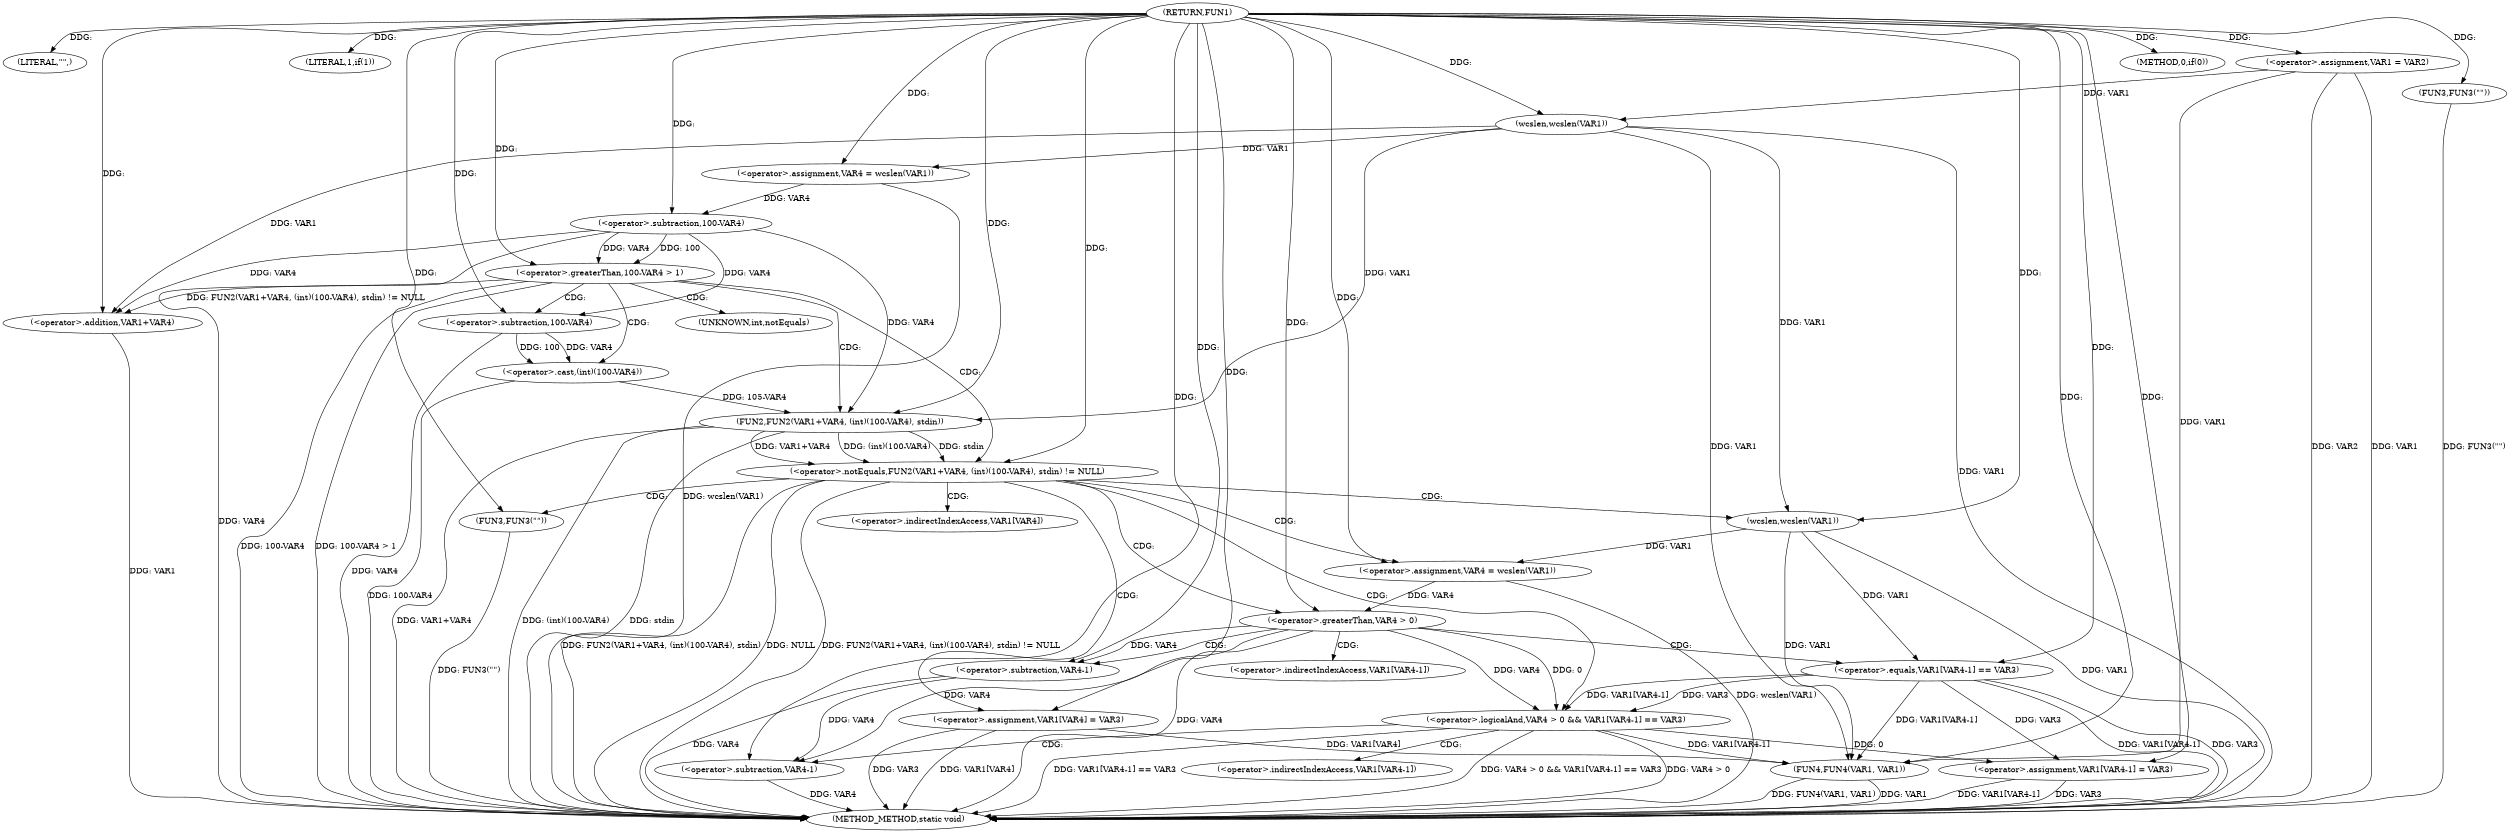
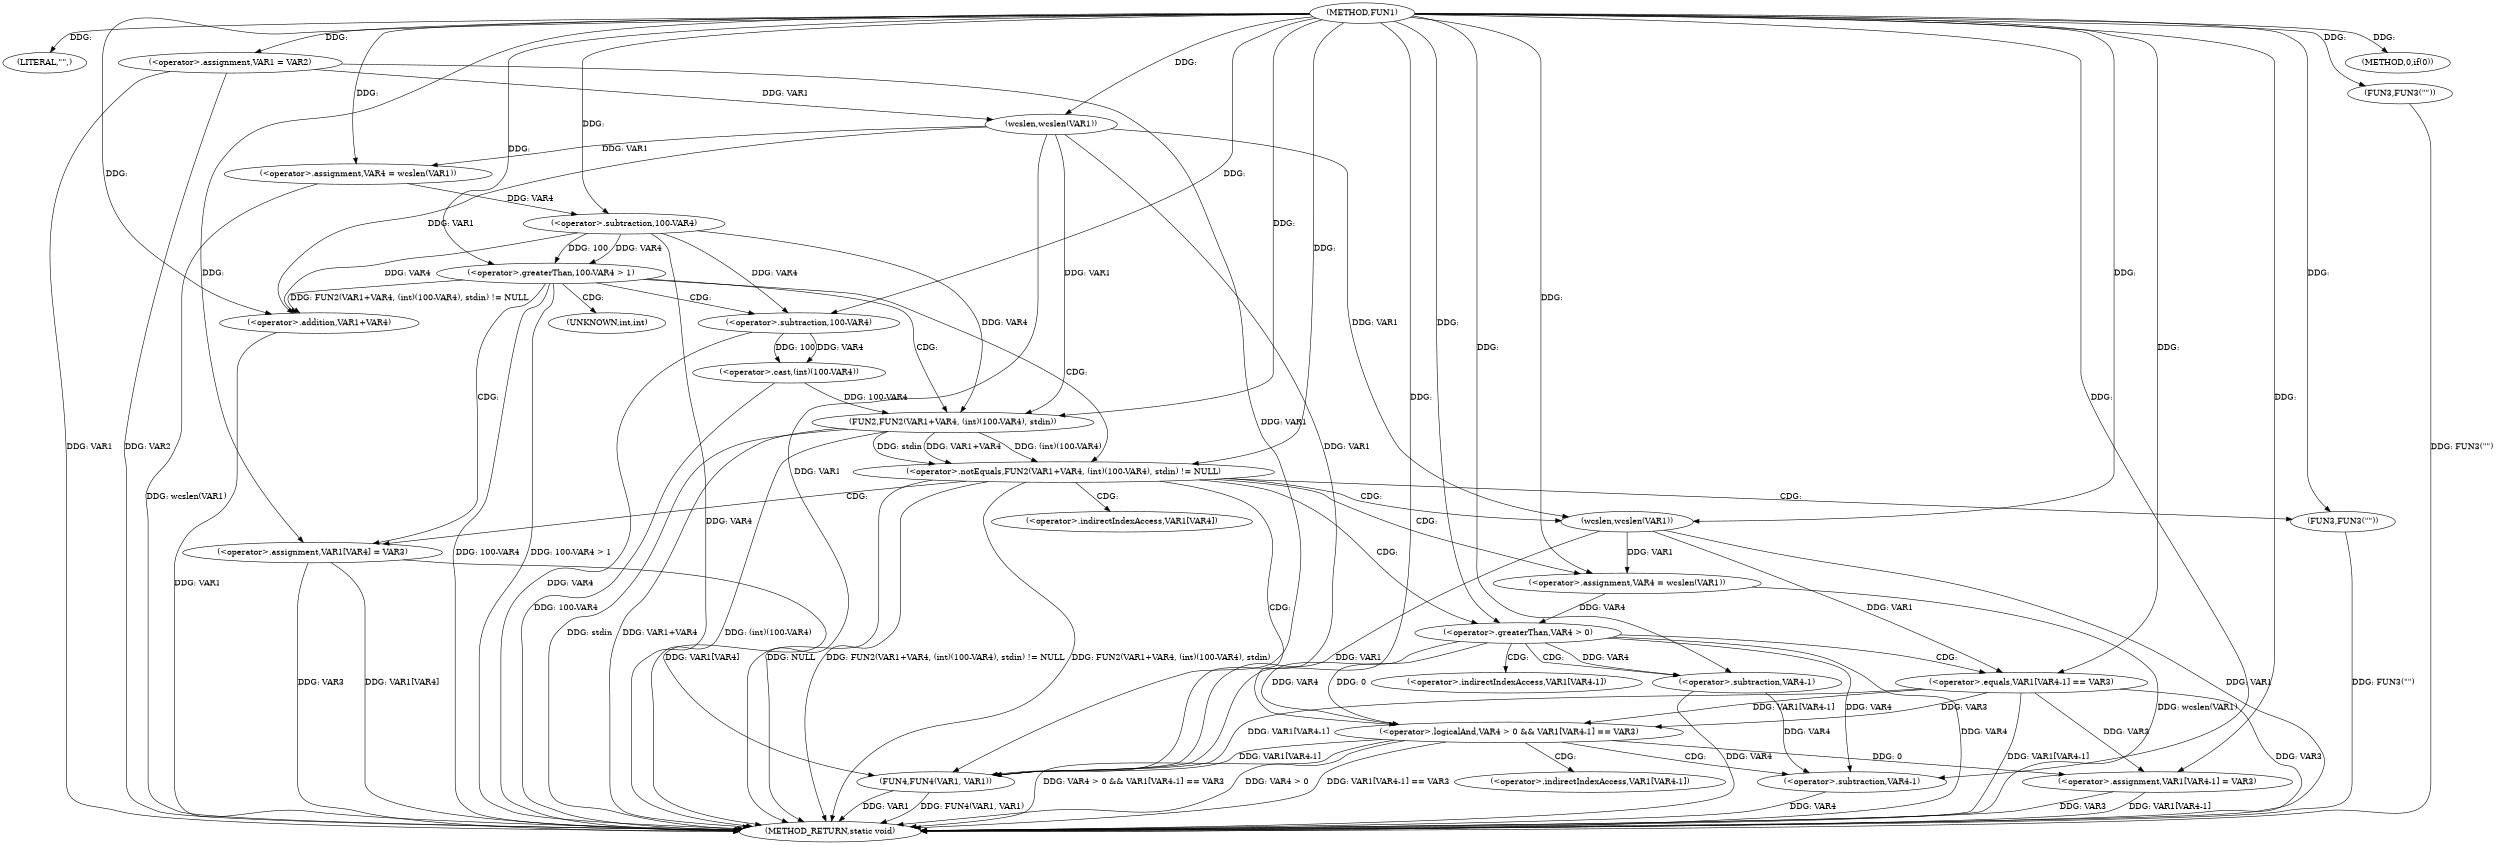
(1197, 13) -> (1362, 13)
(340, 63) -> none
(754, 323) -> (607, 323)
(627, 324) -> (477, 431)
(755, 398) -> (876, 398)
(898, 820) -> (830, 832)
